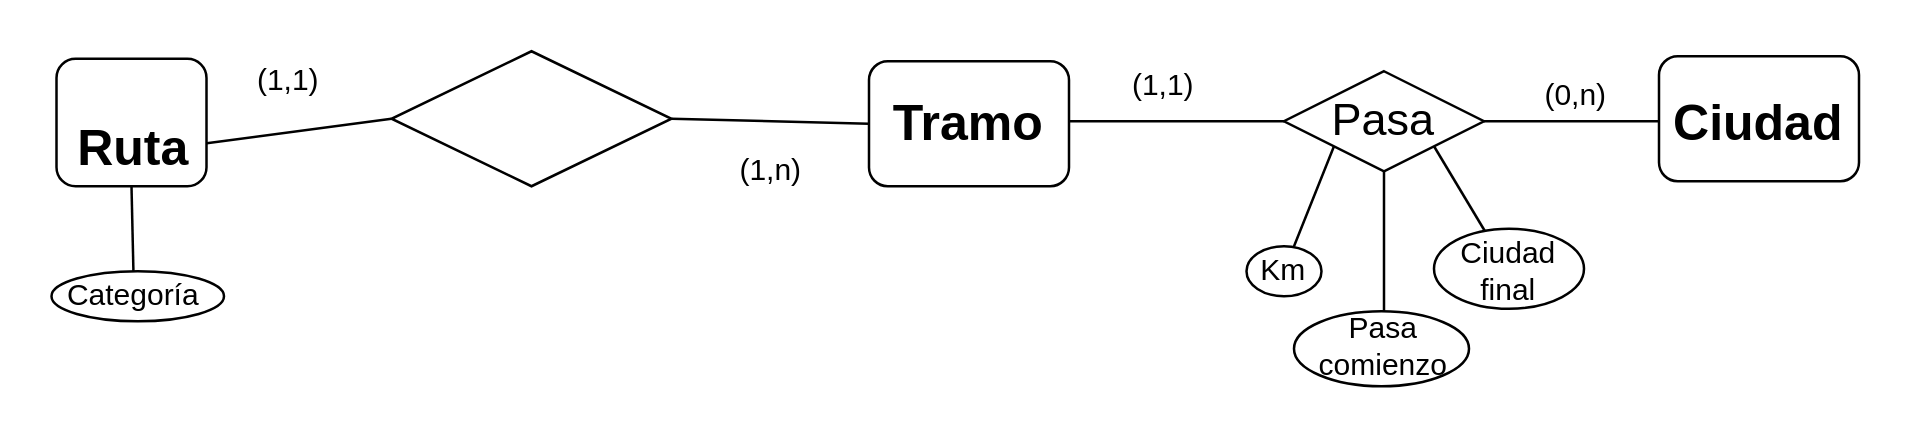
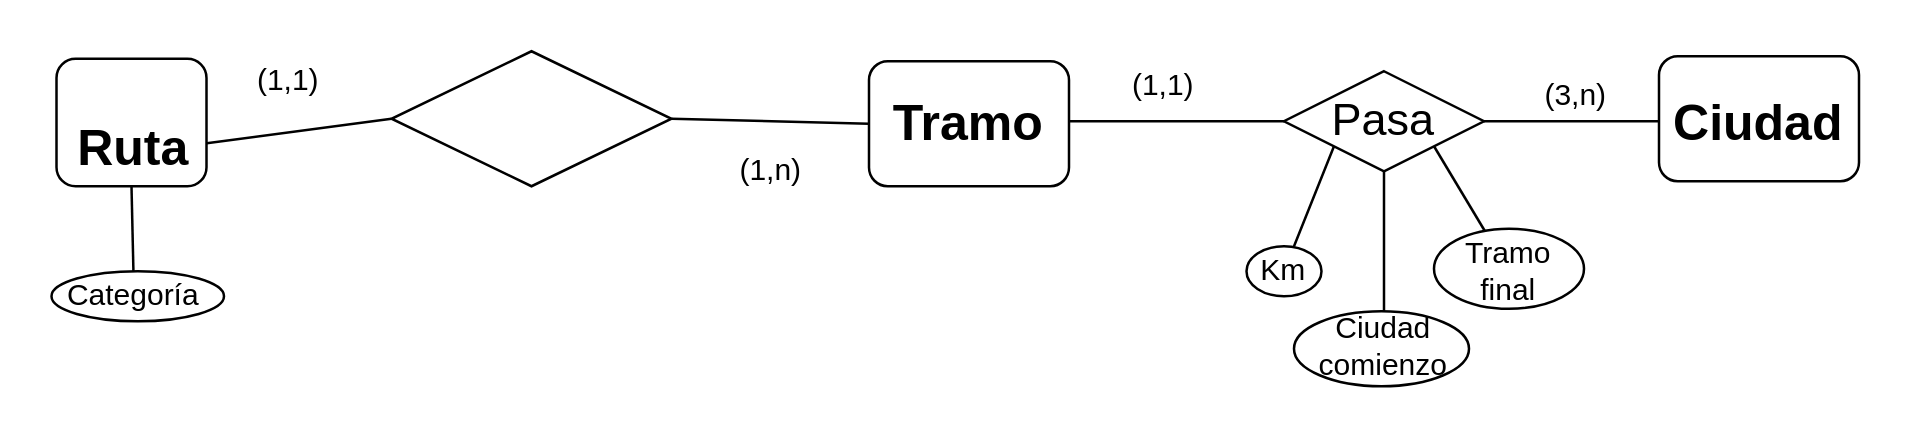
(1576, 96) -> (1576, 96)
(1509, 271) -> (1509, 271)
(1384, 346) -> (1384, 346)
